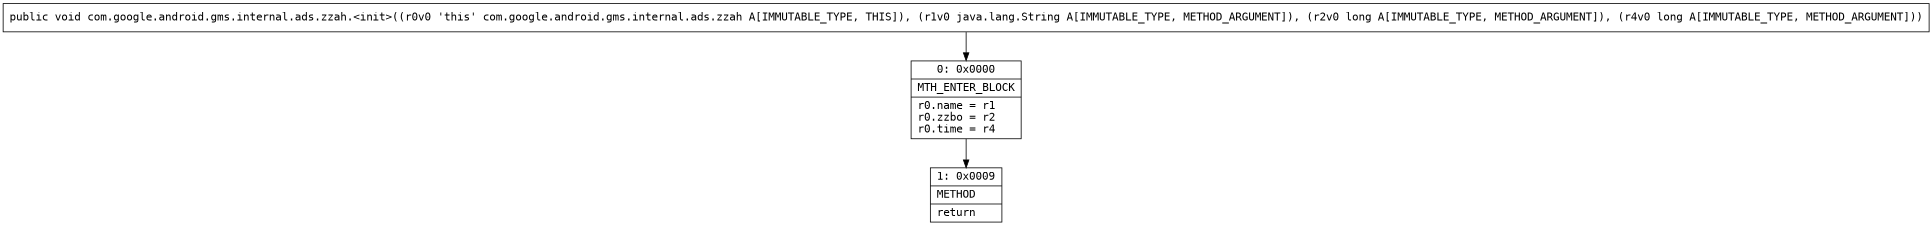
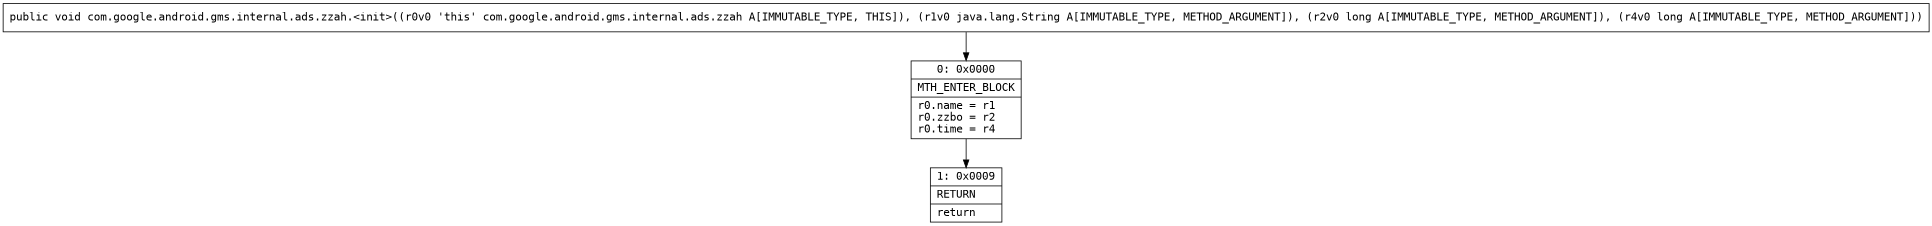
(956, 195) -> (956, 195)
